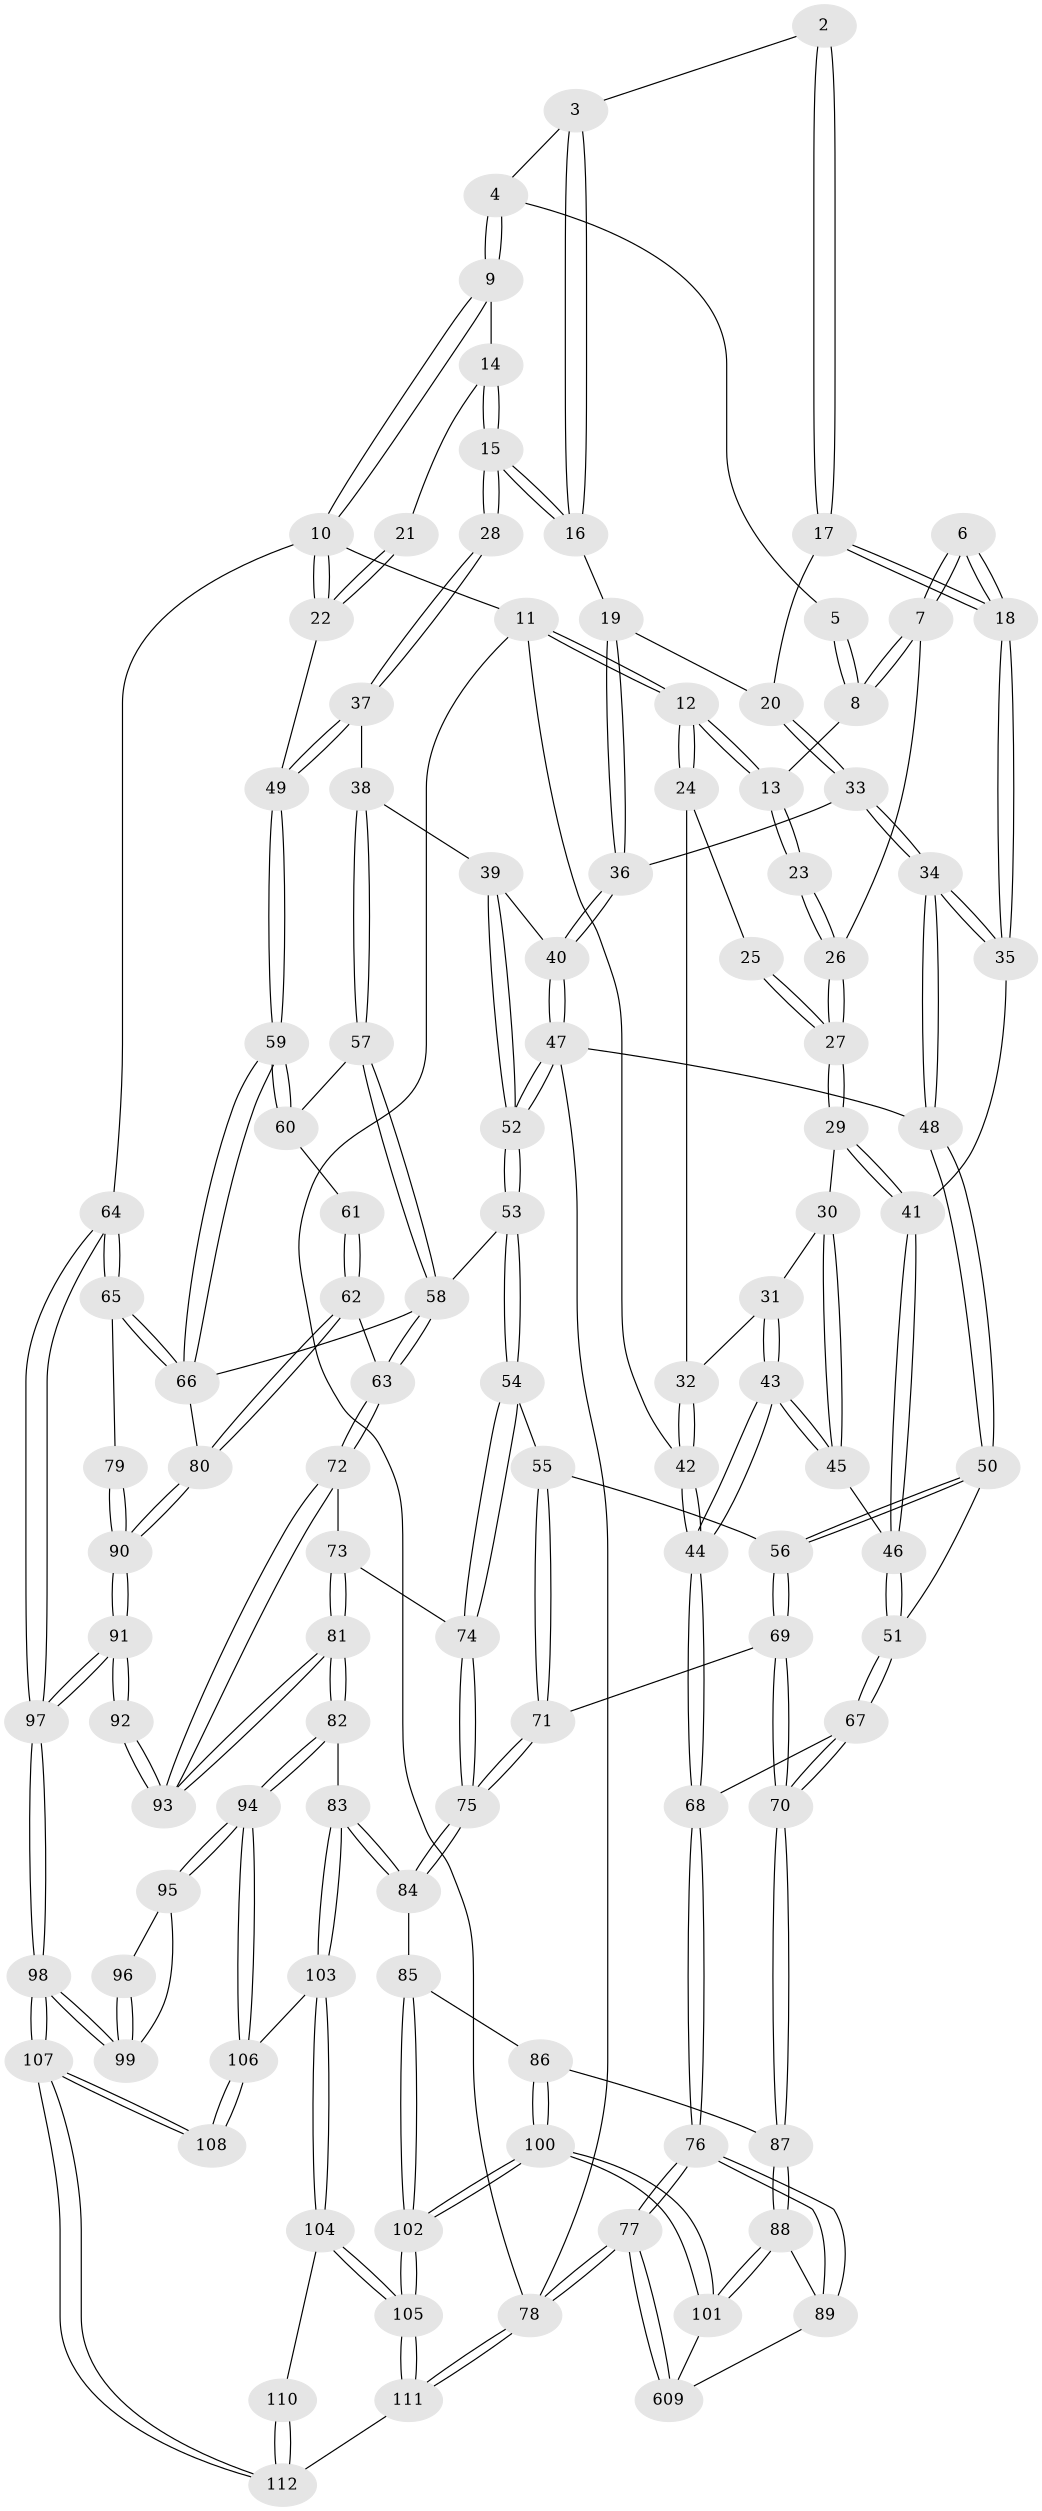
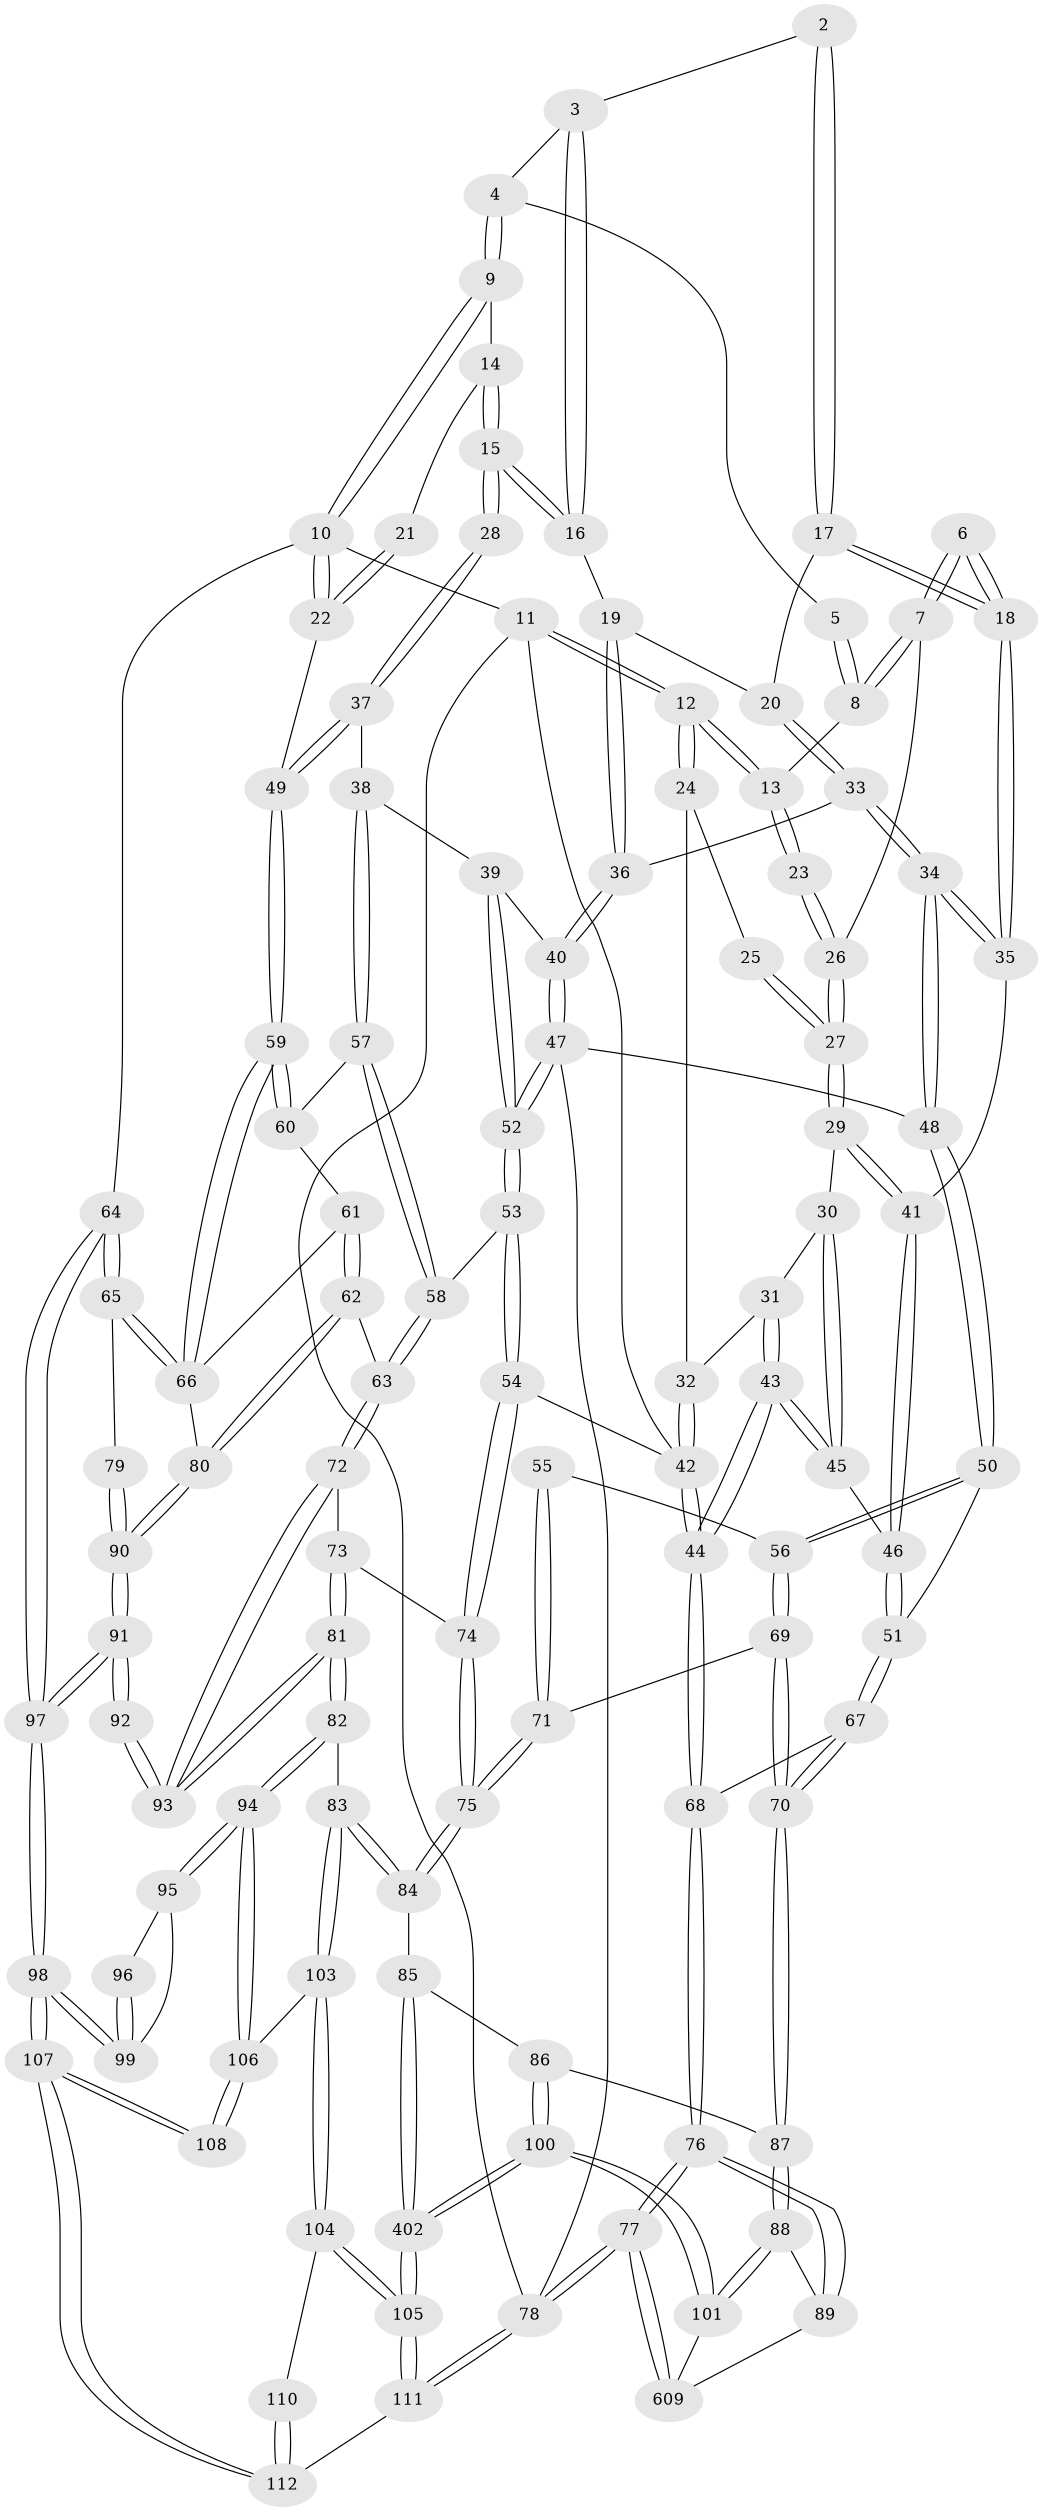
(330, 1342) -> (270, 1298)
(528, 1425) -> (603, 1427)
(409, 2231) -> (409, 2231)
